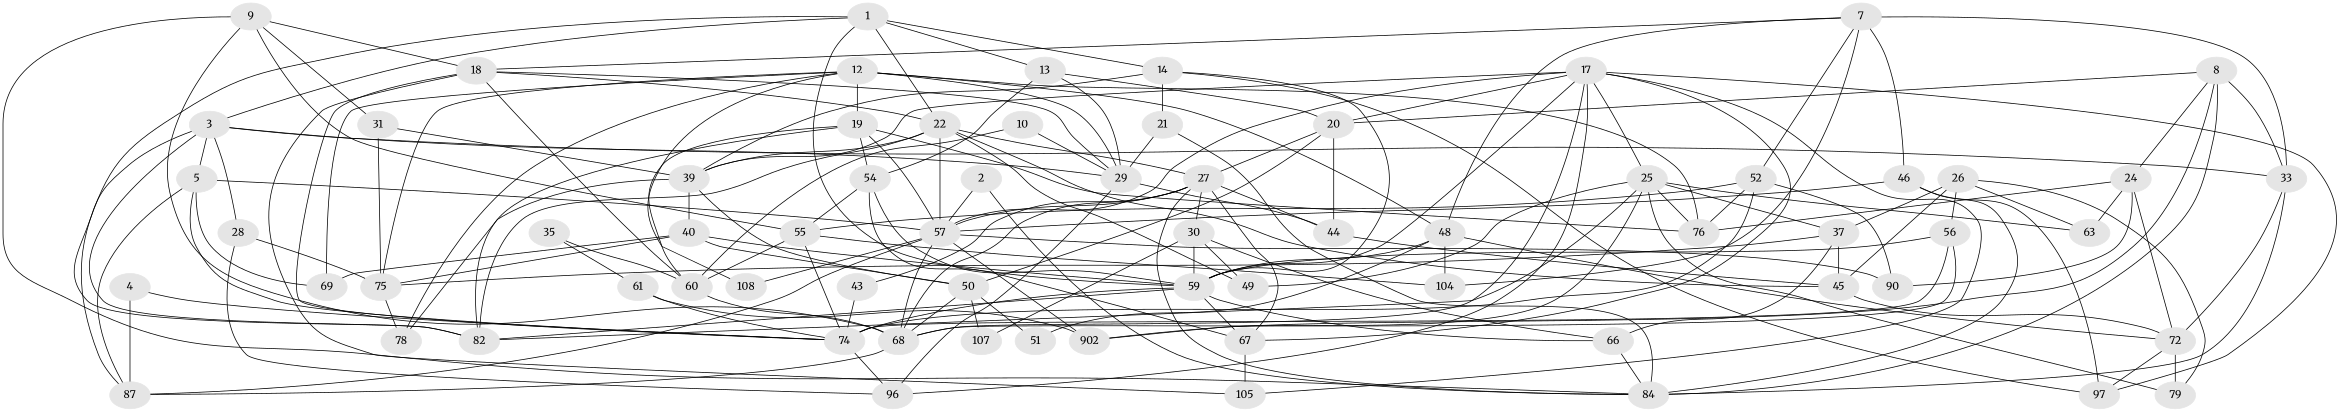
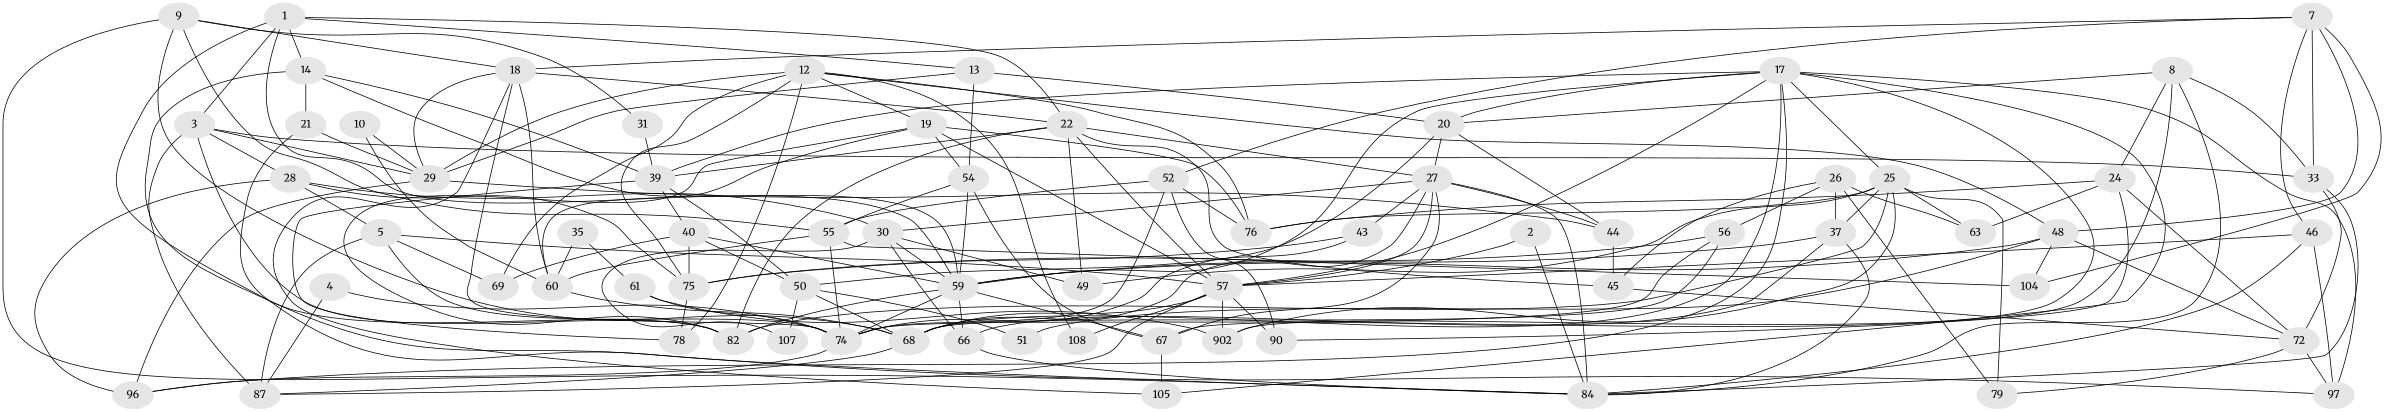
(203, 152) -> (335, 206)
none -> (590, 196)
(379, 206) -> (1026, 260)
(1839, 260) -> (1778, 365)
